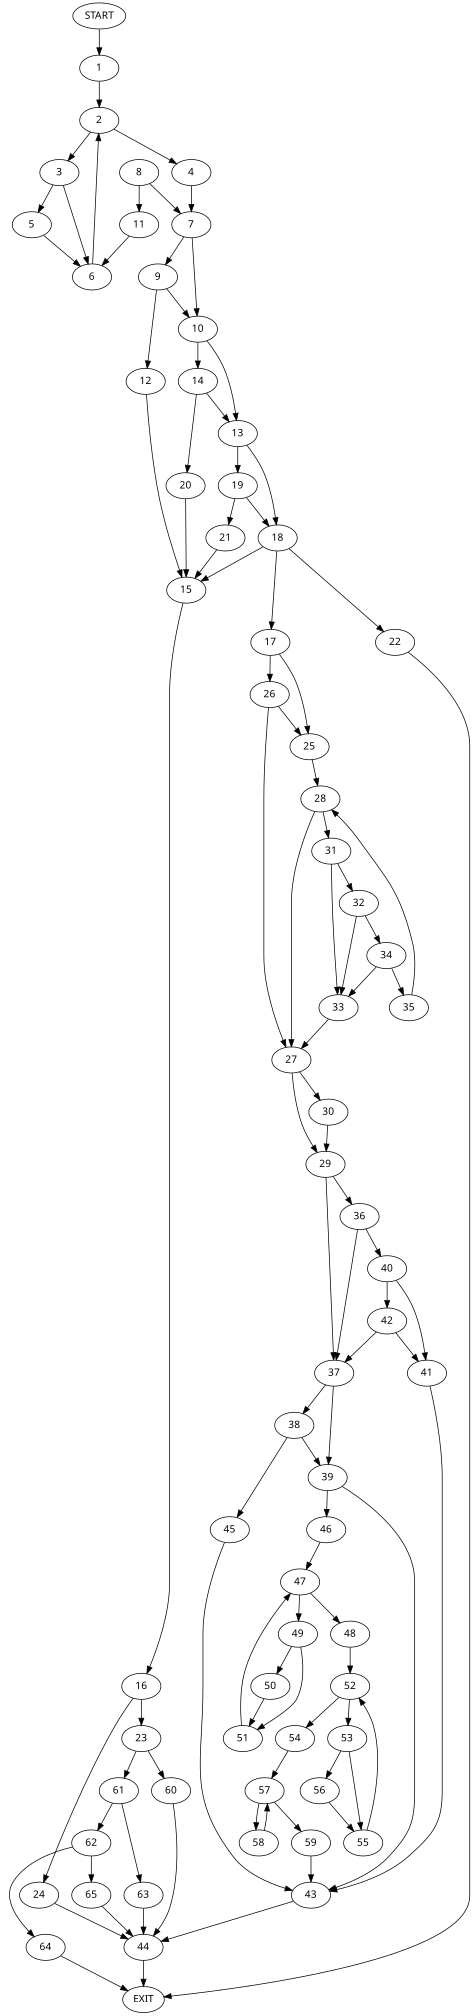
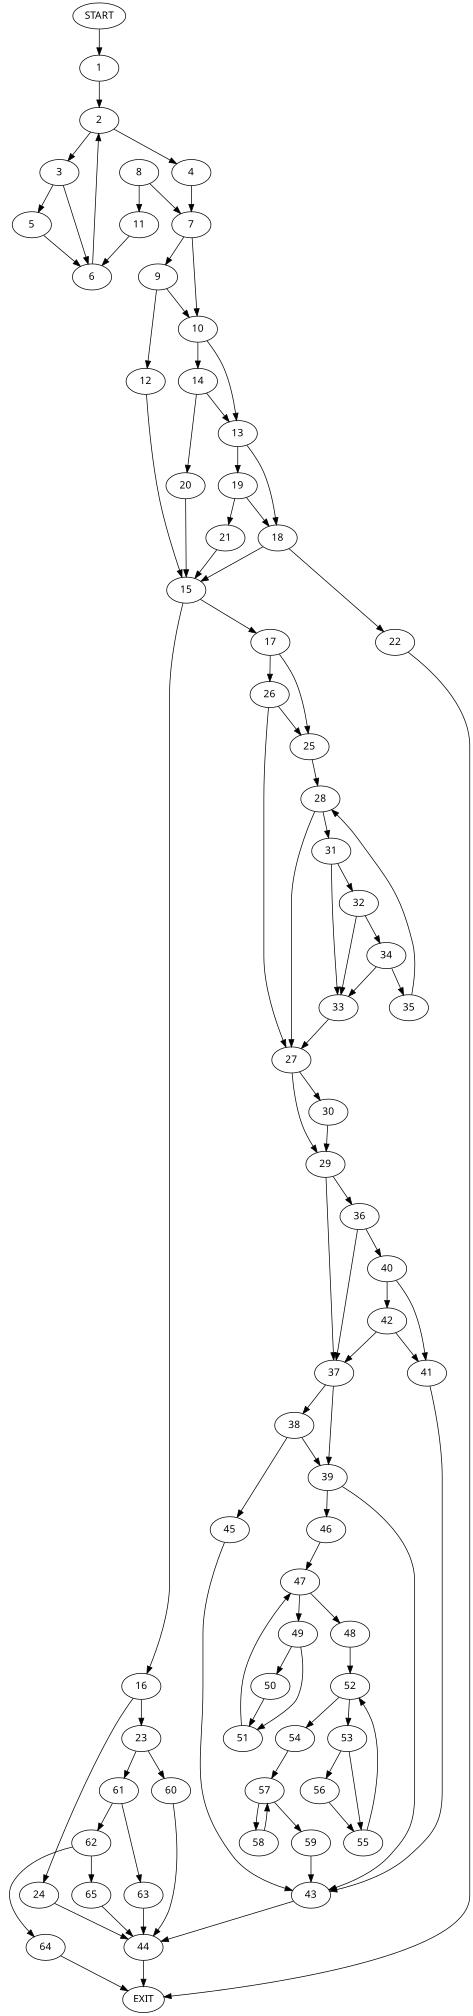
(274, 586) -> (225, 614)
